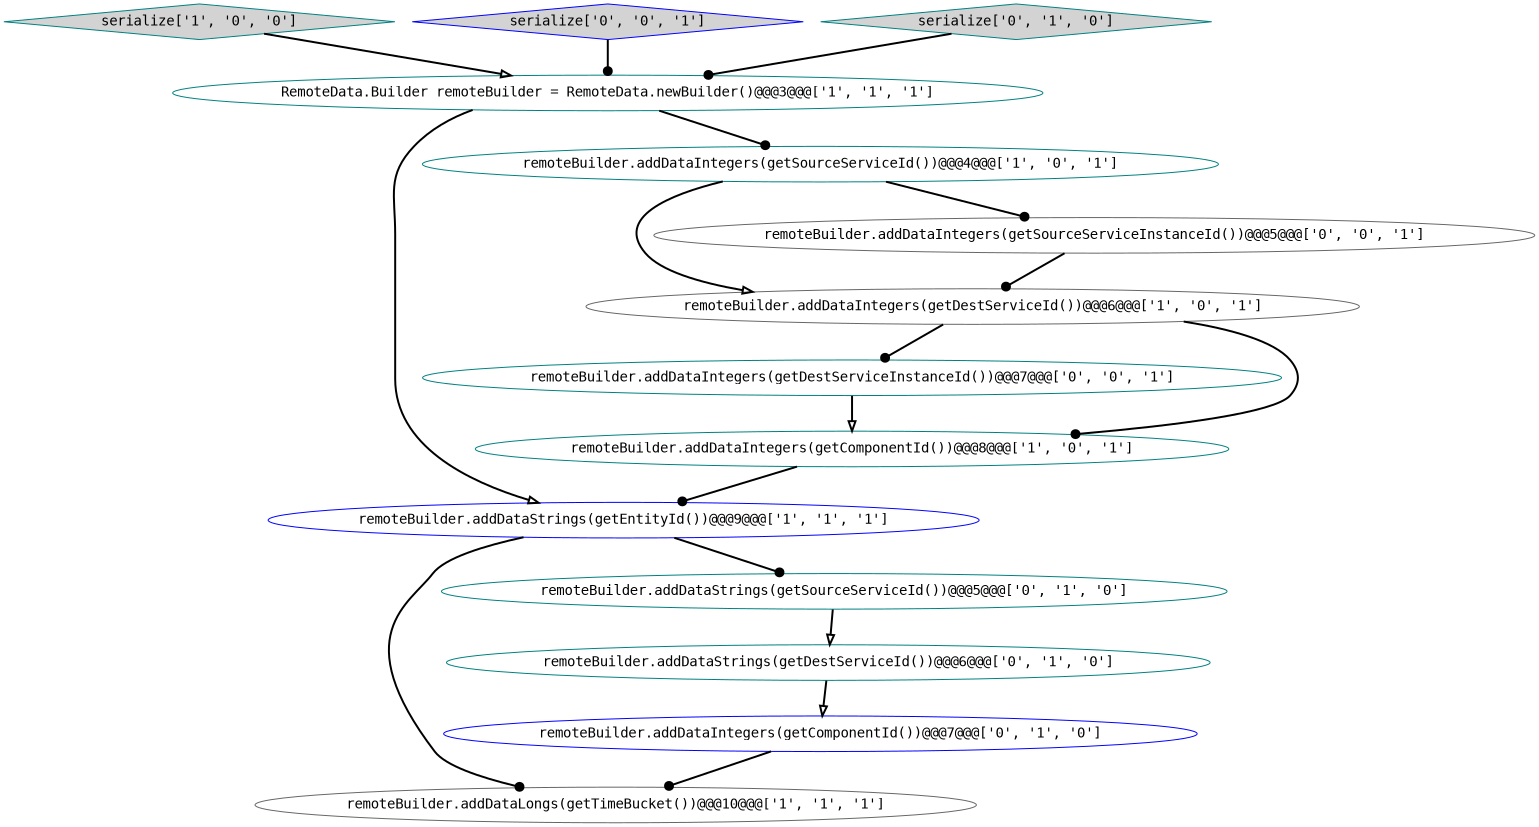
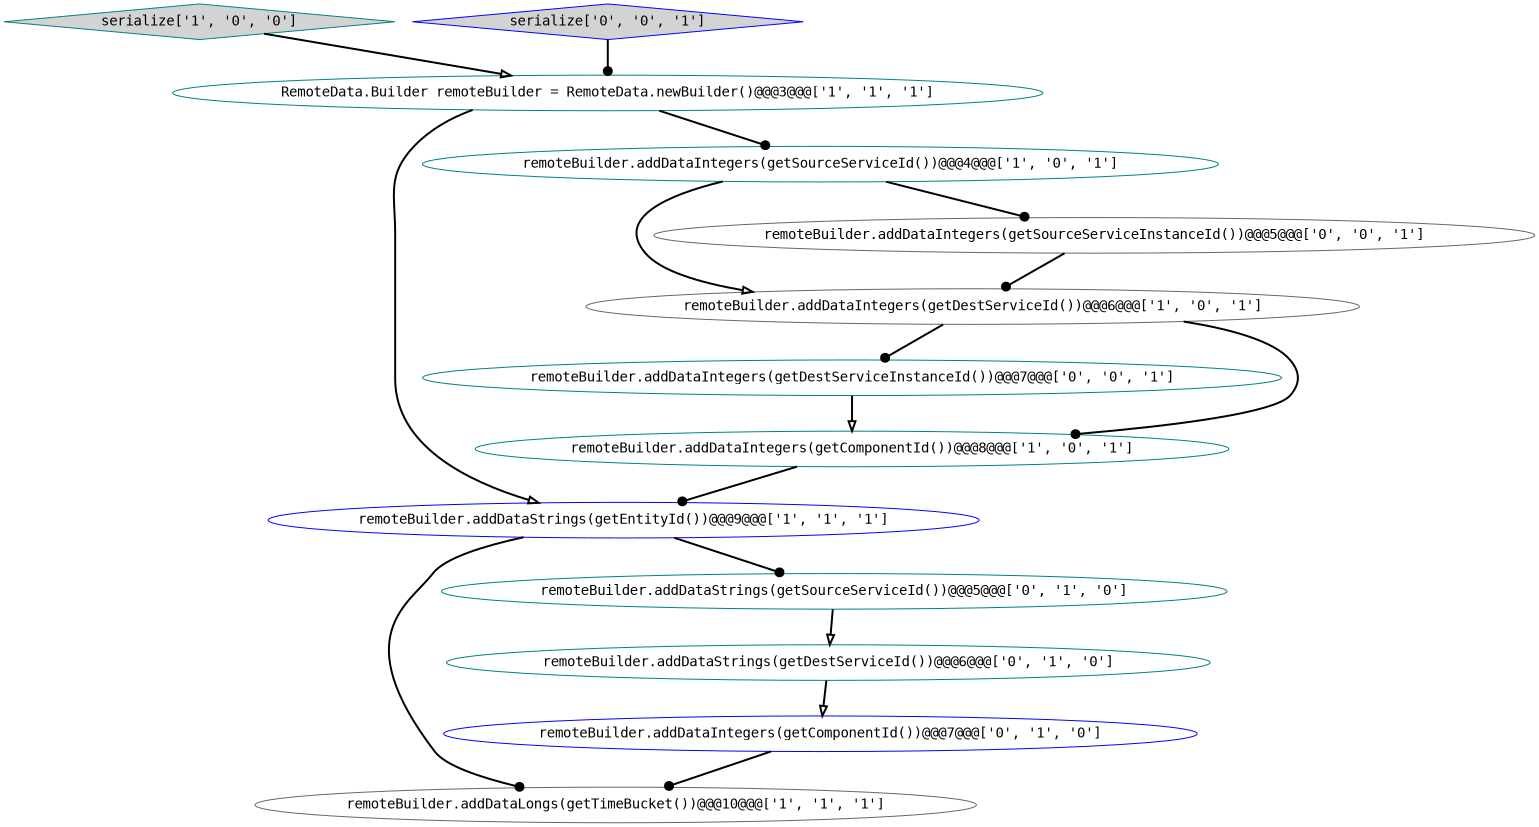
(1016, 22) -> none
